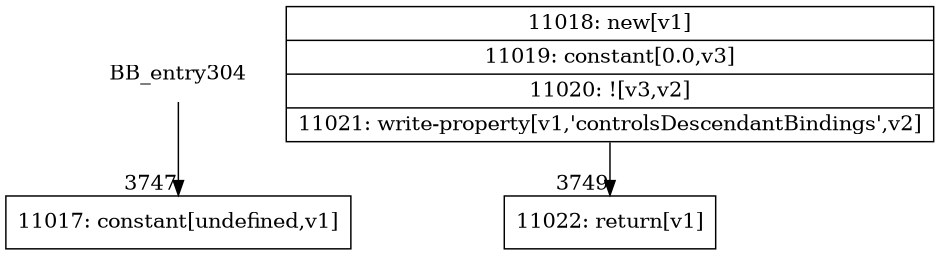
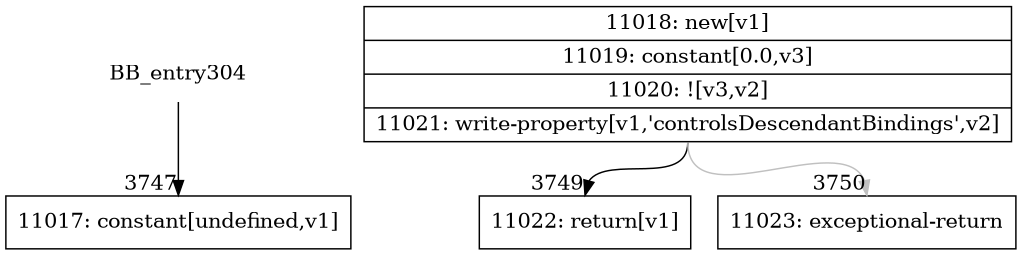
none -> (867, 222)
